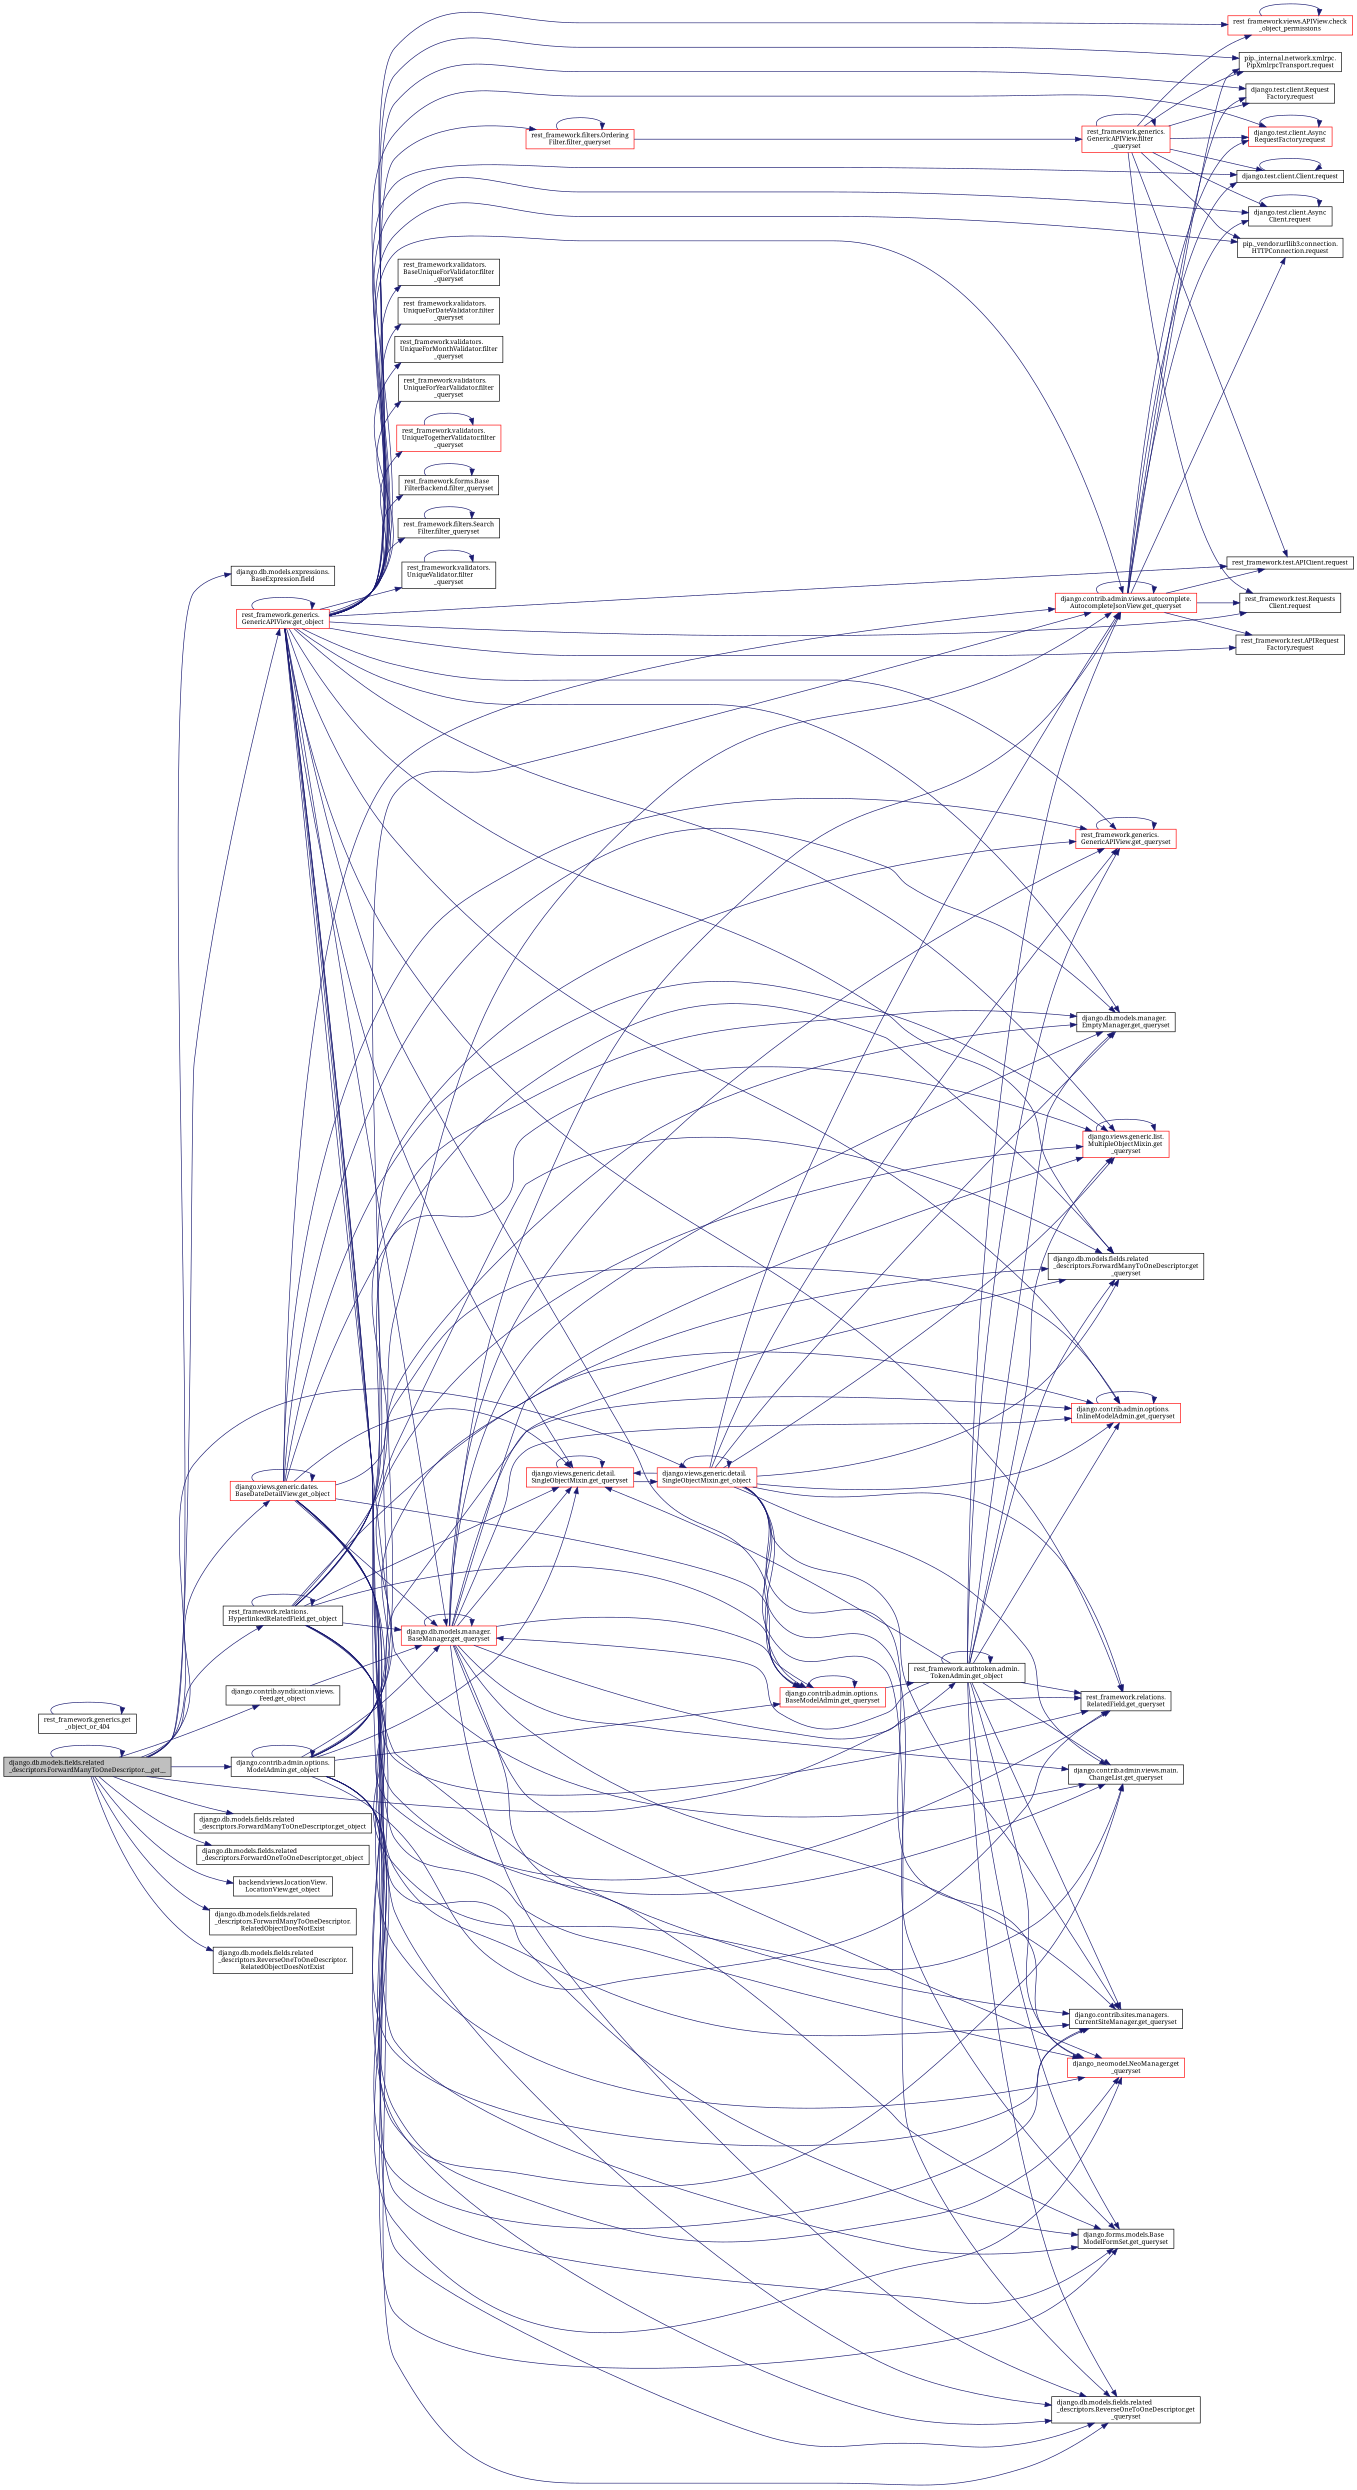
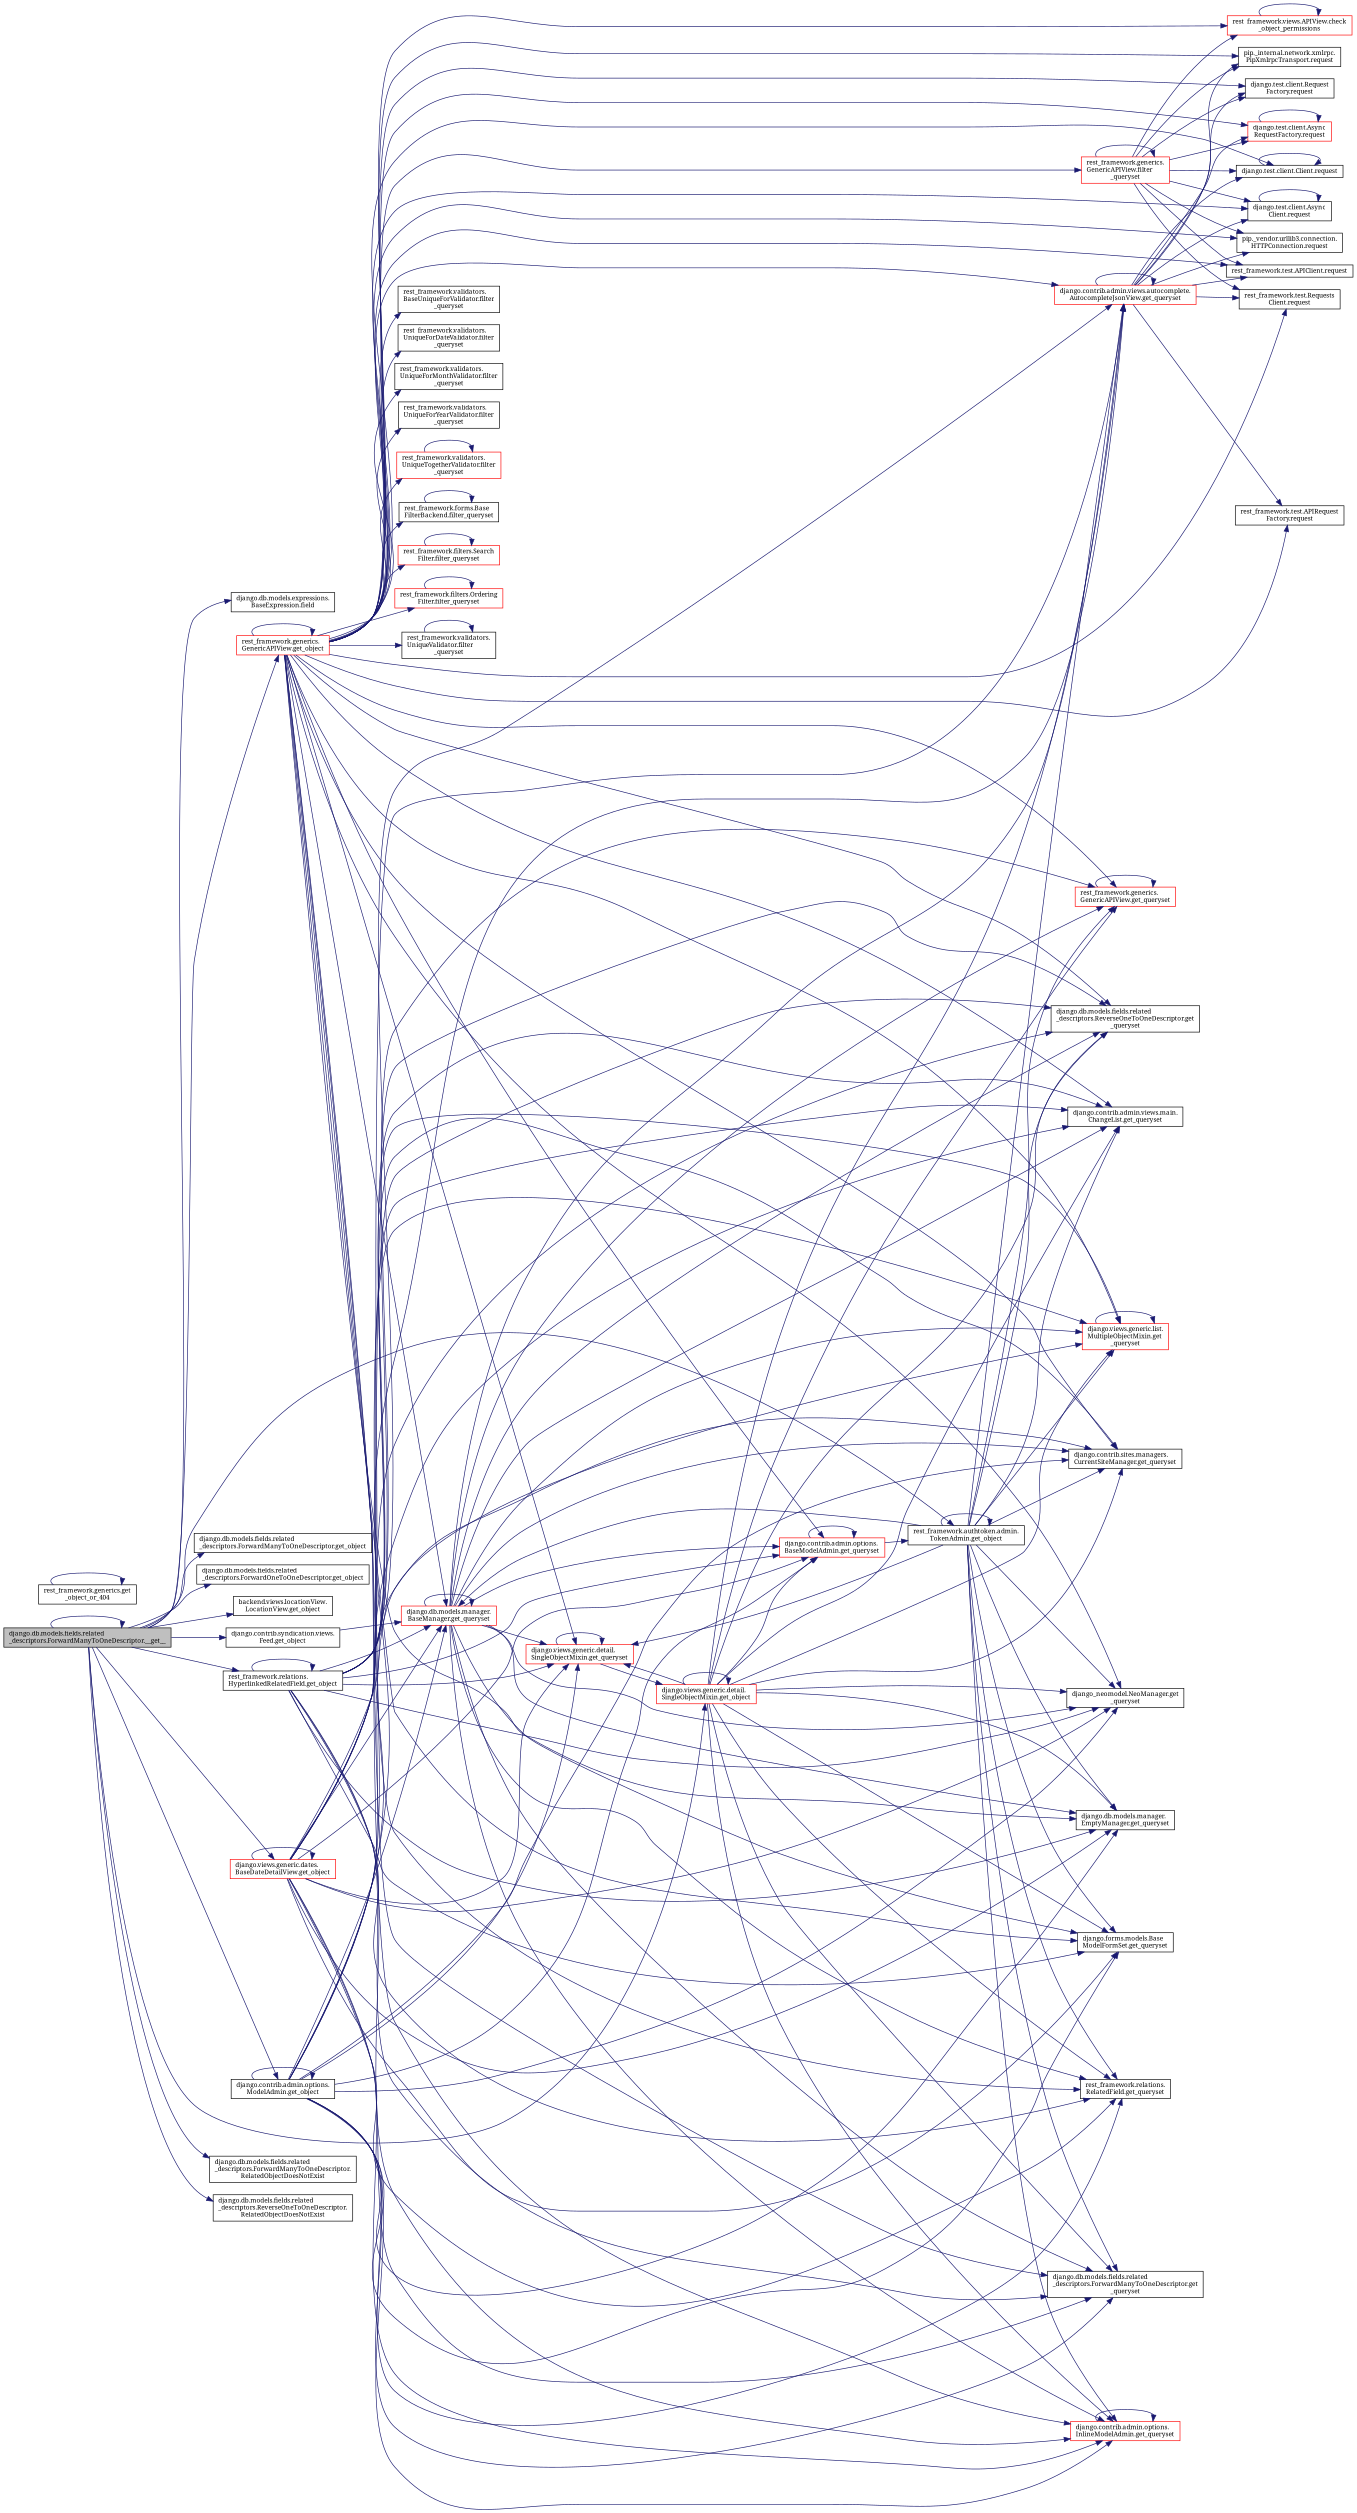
(855, 139) -> (488, 157)
(449, 528) -> (449, 555)
(470, 897) -> none
(1126, 2068) -> (1125, 1698)
